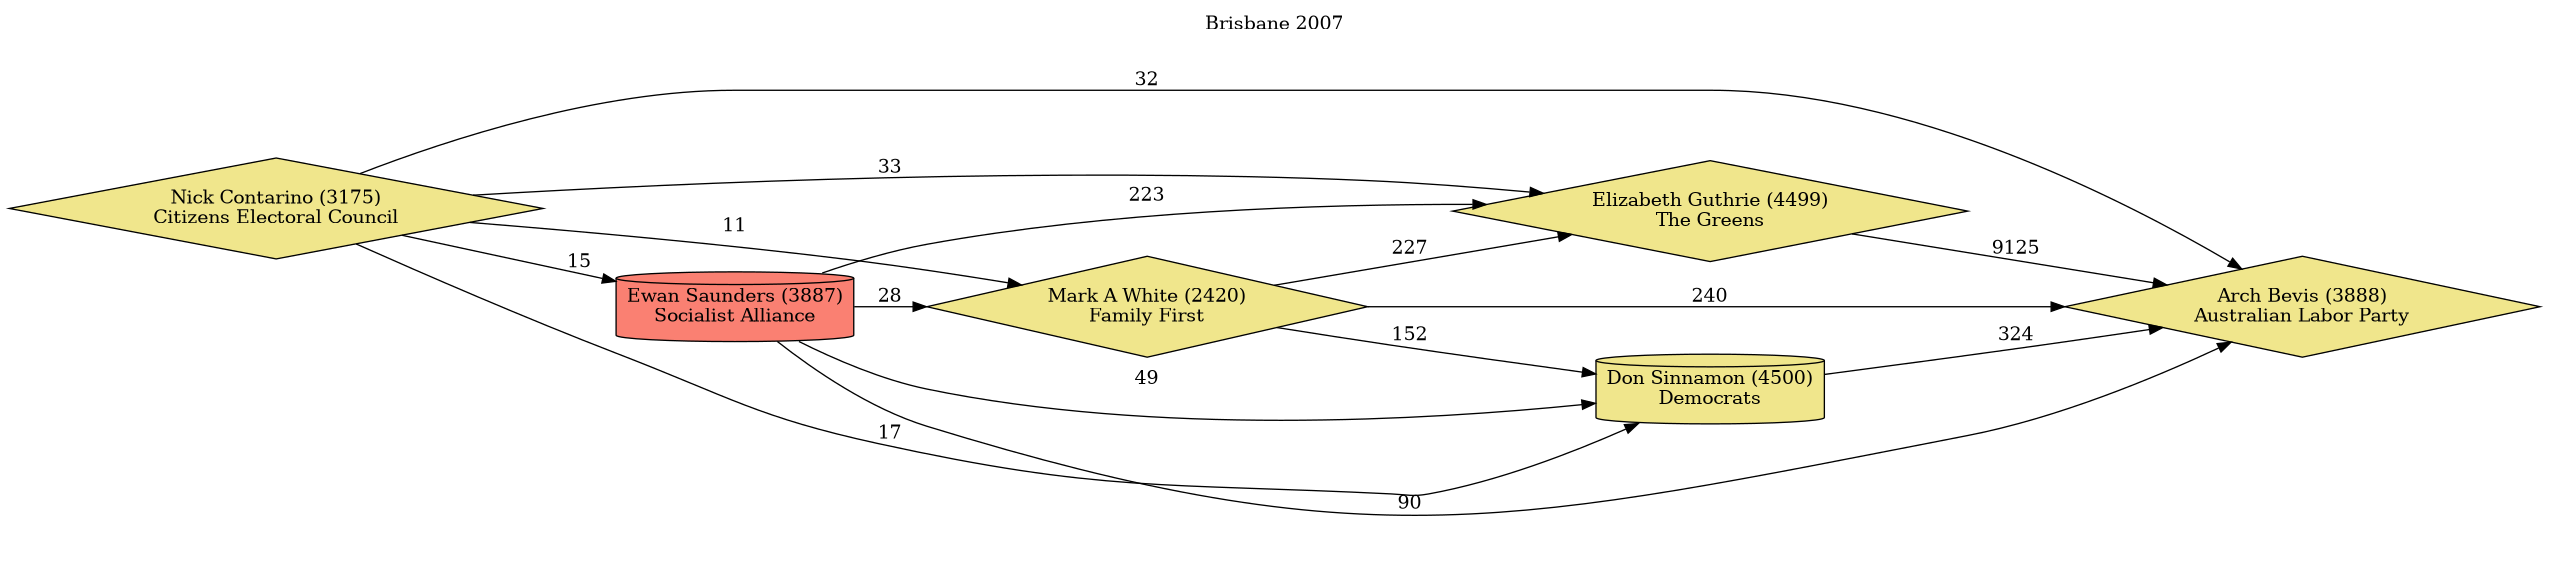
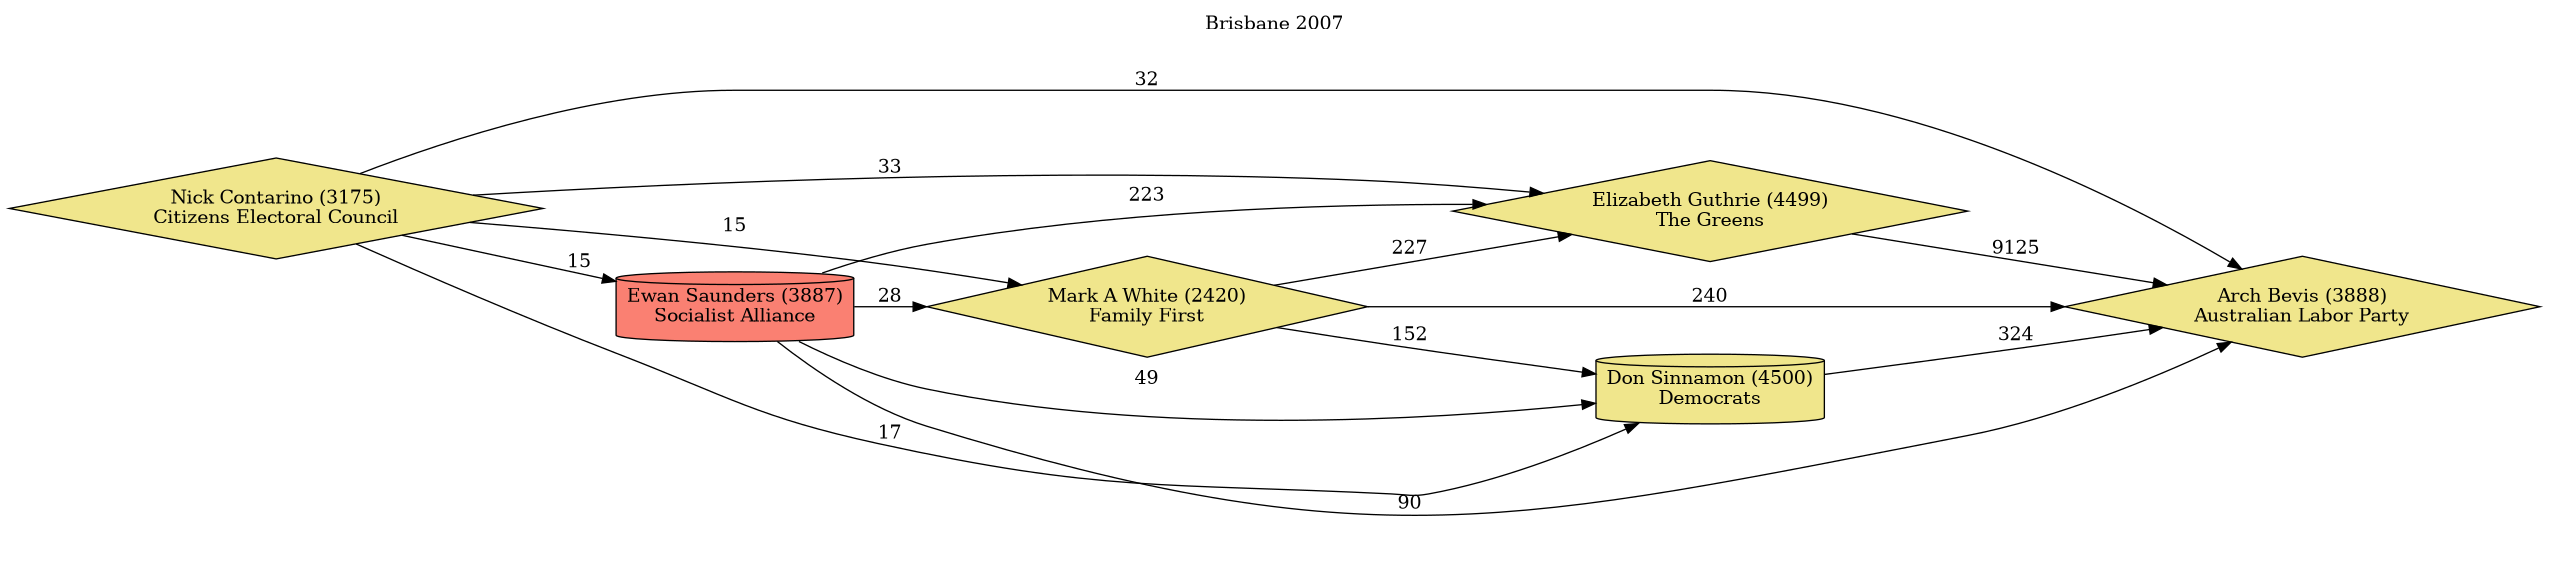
(735, 226) -> (735, 226)
